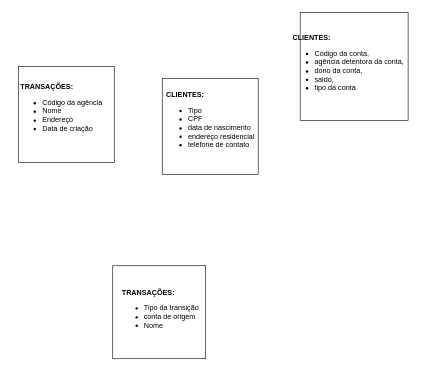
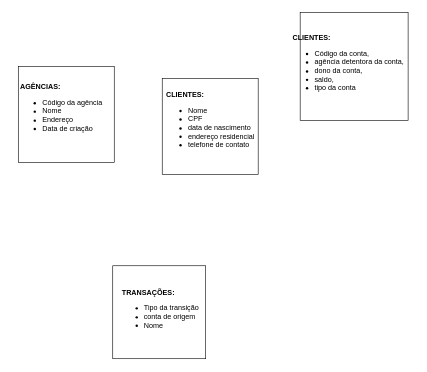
(61, 111) -> (61, 111)
(211, 123) -> (211, 123)
